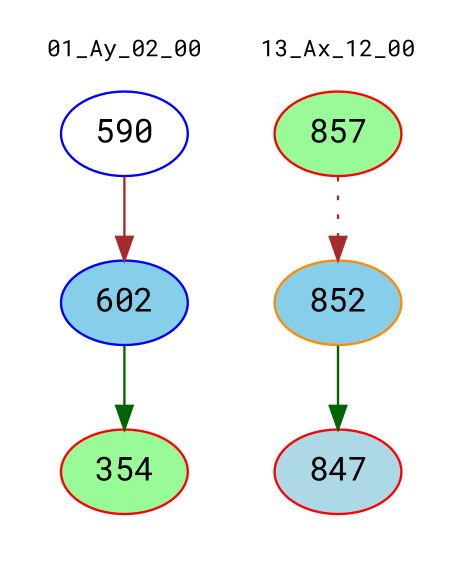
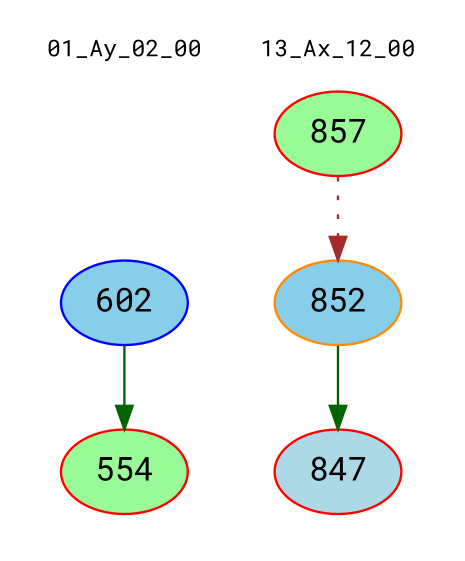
(124, 134) -> none
(124, 472) -> (124, 472)
